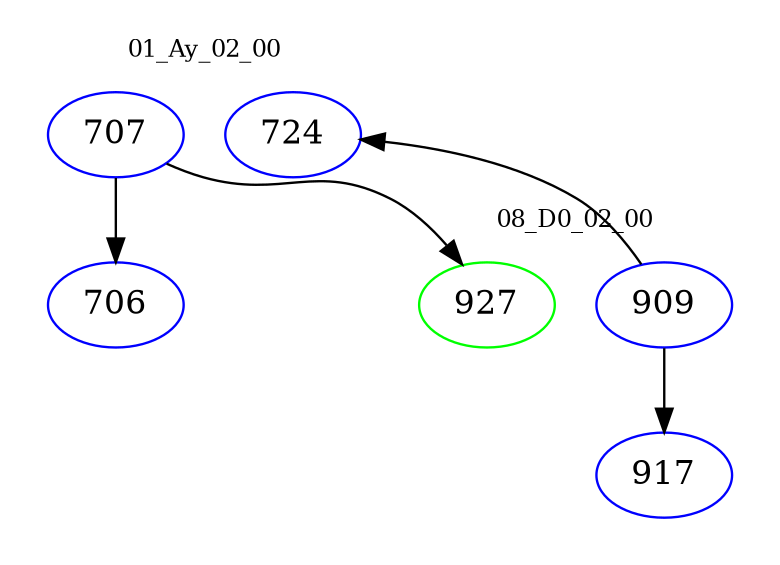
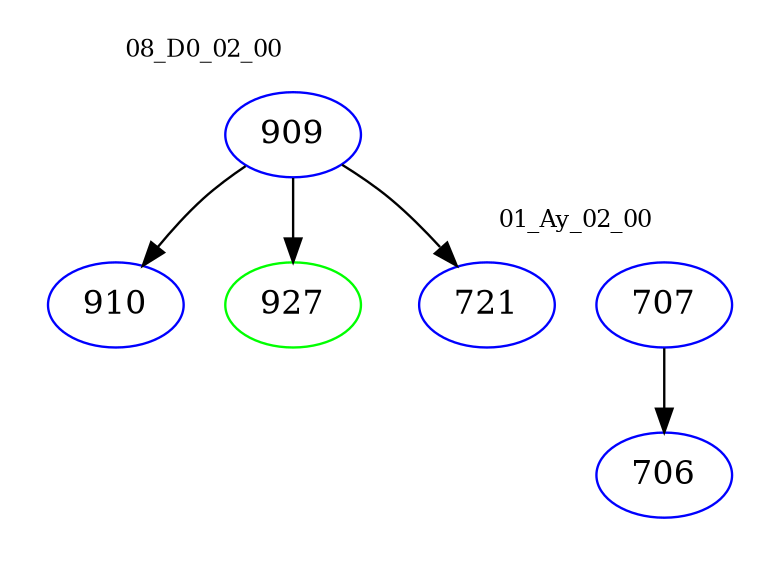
(293, 135) -> (487, 305)
(315, 181) -> (293, 208)
(664, 475) -> (116, 305)
